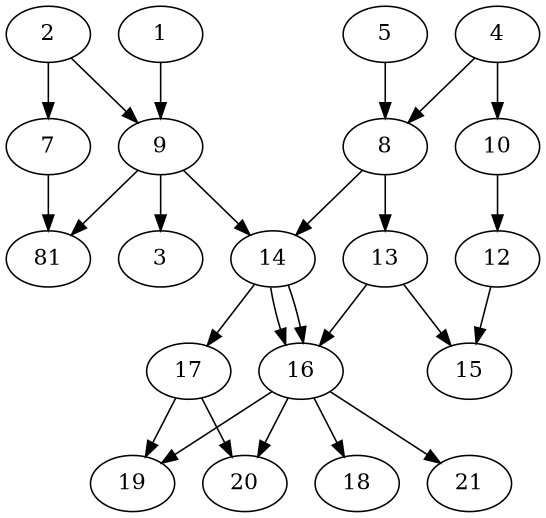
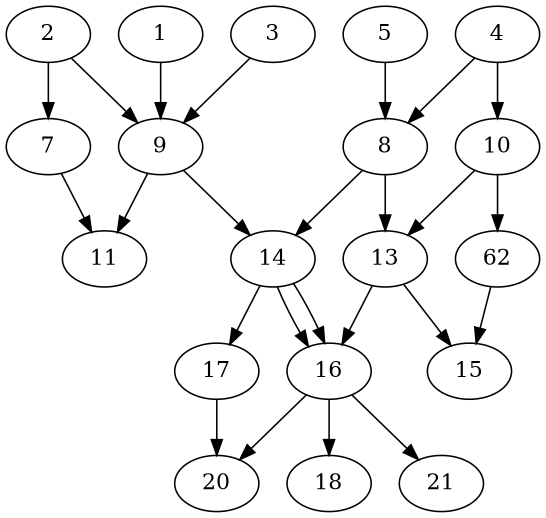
(161, 195) -> (223, 85)
none -> (447, 197)
(48, 259) -> (105, 259)
(498, 259) -> (498, 259)
(133, 484) -> none
